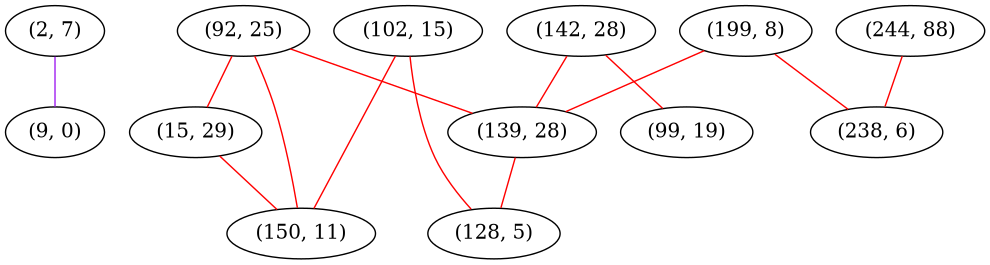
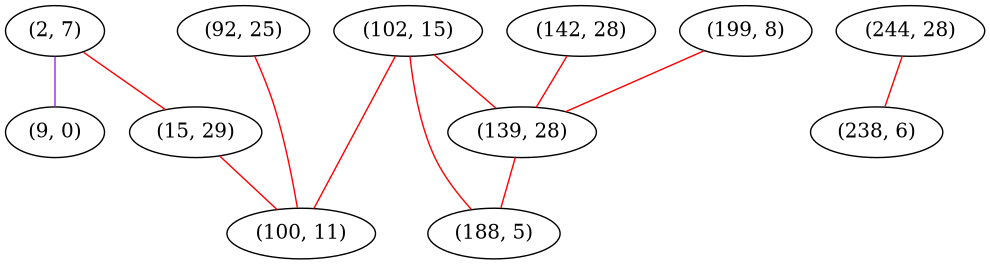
(910, 31) -> (910, 31)
(372, 78) -> (465, 81)
(220, 82) -> (124, 81)
(812, 82) -> none
(687, 132) -> none
(301, 234) -> (301, 234)
(494, 234) -> (494, 234)
